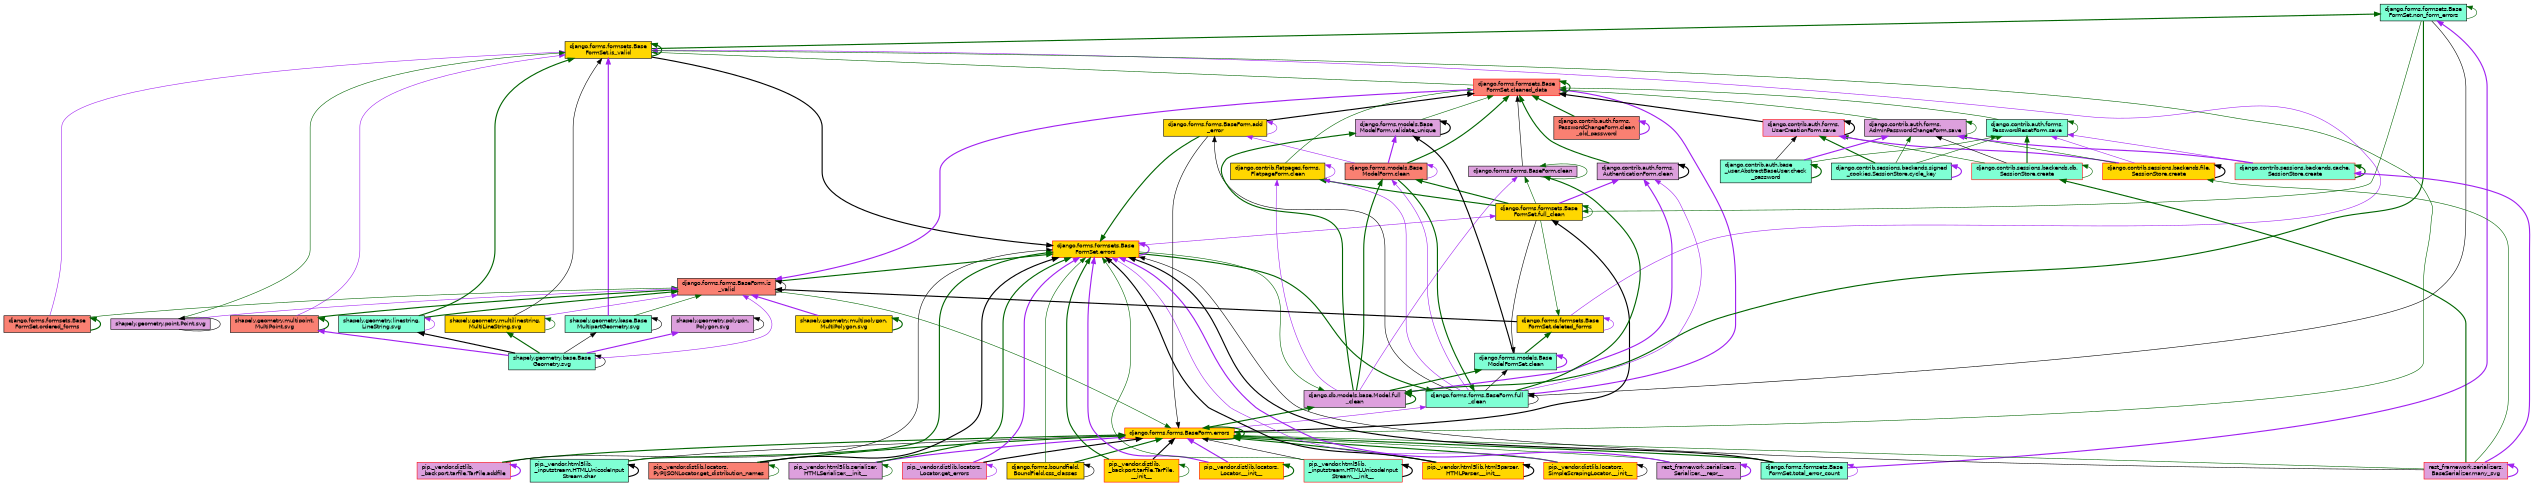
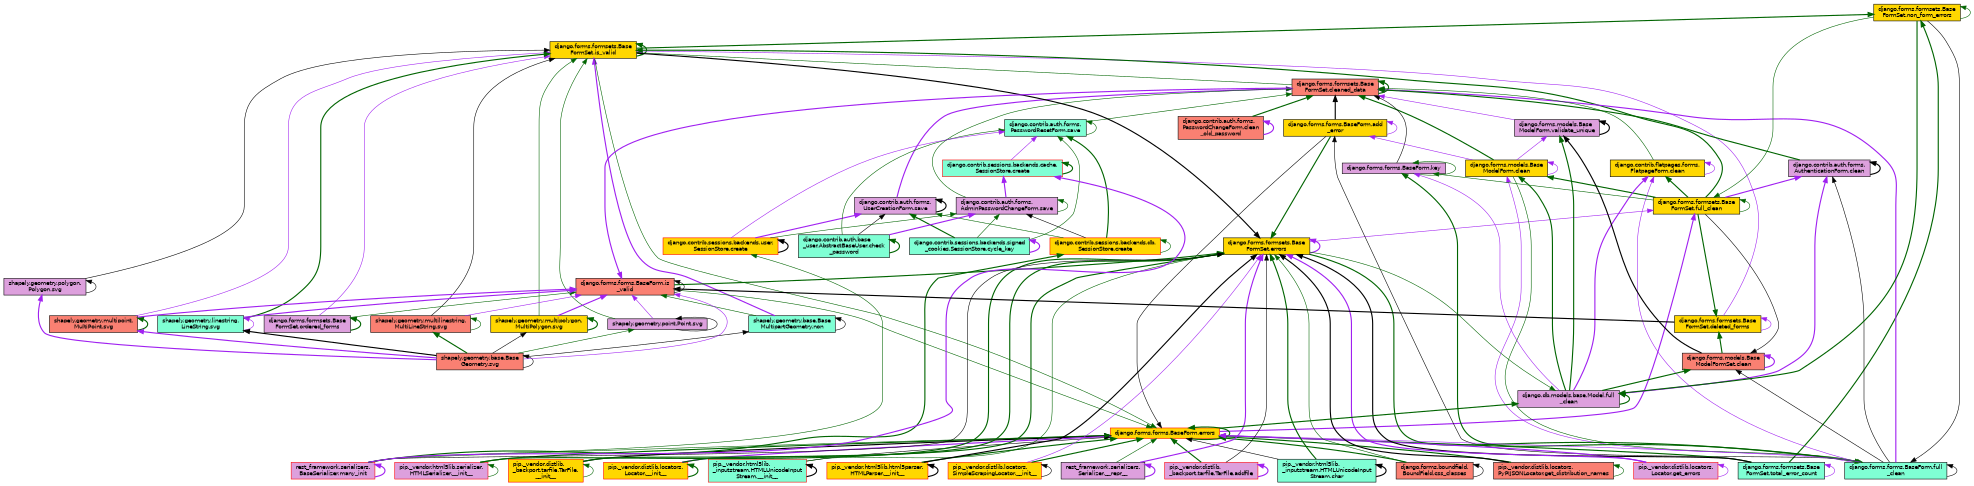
(2423, 13) -> (1917, 13)
none -> (1297, 71)
(1517, 87) -> (1335, 87)
none -> (257, 95)
(1664, 108) -> (1067, 98)
(1455, 109) -> (1449, 108)
(1804, 128) -> (895, 206)
(2108, 150) -> (1005, 190)
(1391, 152) -> (1529, 150)
(1386, 171) -> (1507, 168)
(1523, 171) -> (1394, 168)
(2027, 171) -> (1105, 246)
(2159, 171) -> (721, 246)
none -> (539, 183)
(1096, 249) -> (1267, 246)
(1549, 265) -> (1707, 262)
(1437, 280) -> (1525, 413)
(1285, 296) -> (1595, 281)
(495, 301) -> (354, 300)
(548, 304) -> (407, 302)
(47, 324) -> (307, 324)
(495, 324) -> (421, 324)
(608, 324) -> (792, 324)
(1683, 327) -> (1864, 331)
none -> (573, 342)
none -> (507, 344)
(552, 362) -> (480, 362)
(1516, 362) -> (1723, 362)
(1088, 409) -> (1027, 428)
(1526, 411) -> (1542, 419)
(2351, 417) -> (1920, 263)
(1326, 418) -> (1543, 445)
(991, 448) -> (792, 446)
(1060, 450) -> (1436, 444)
(836, 471) -> (441, 471)
(1045, 471) -> (1435, 471)
(2466, 471) -> (333, 471)
